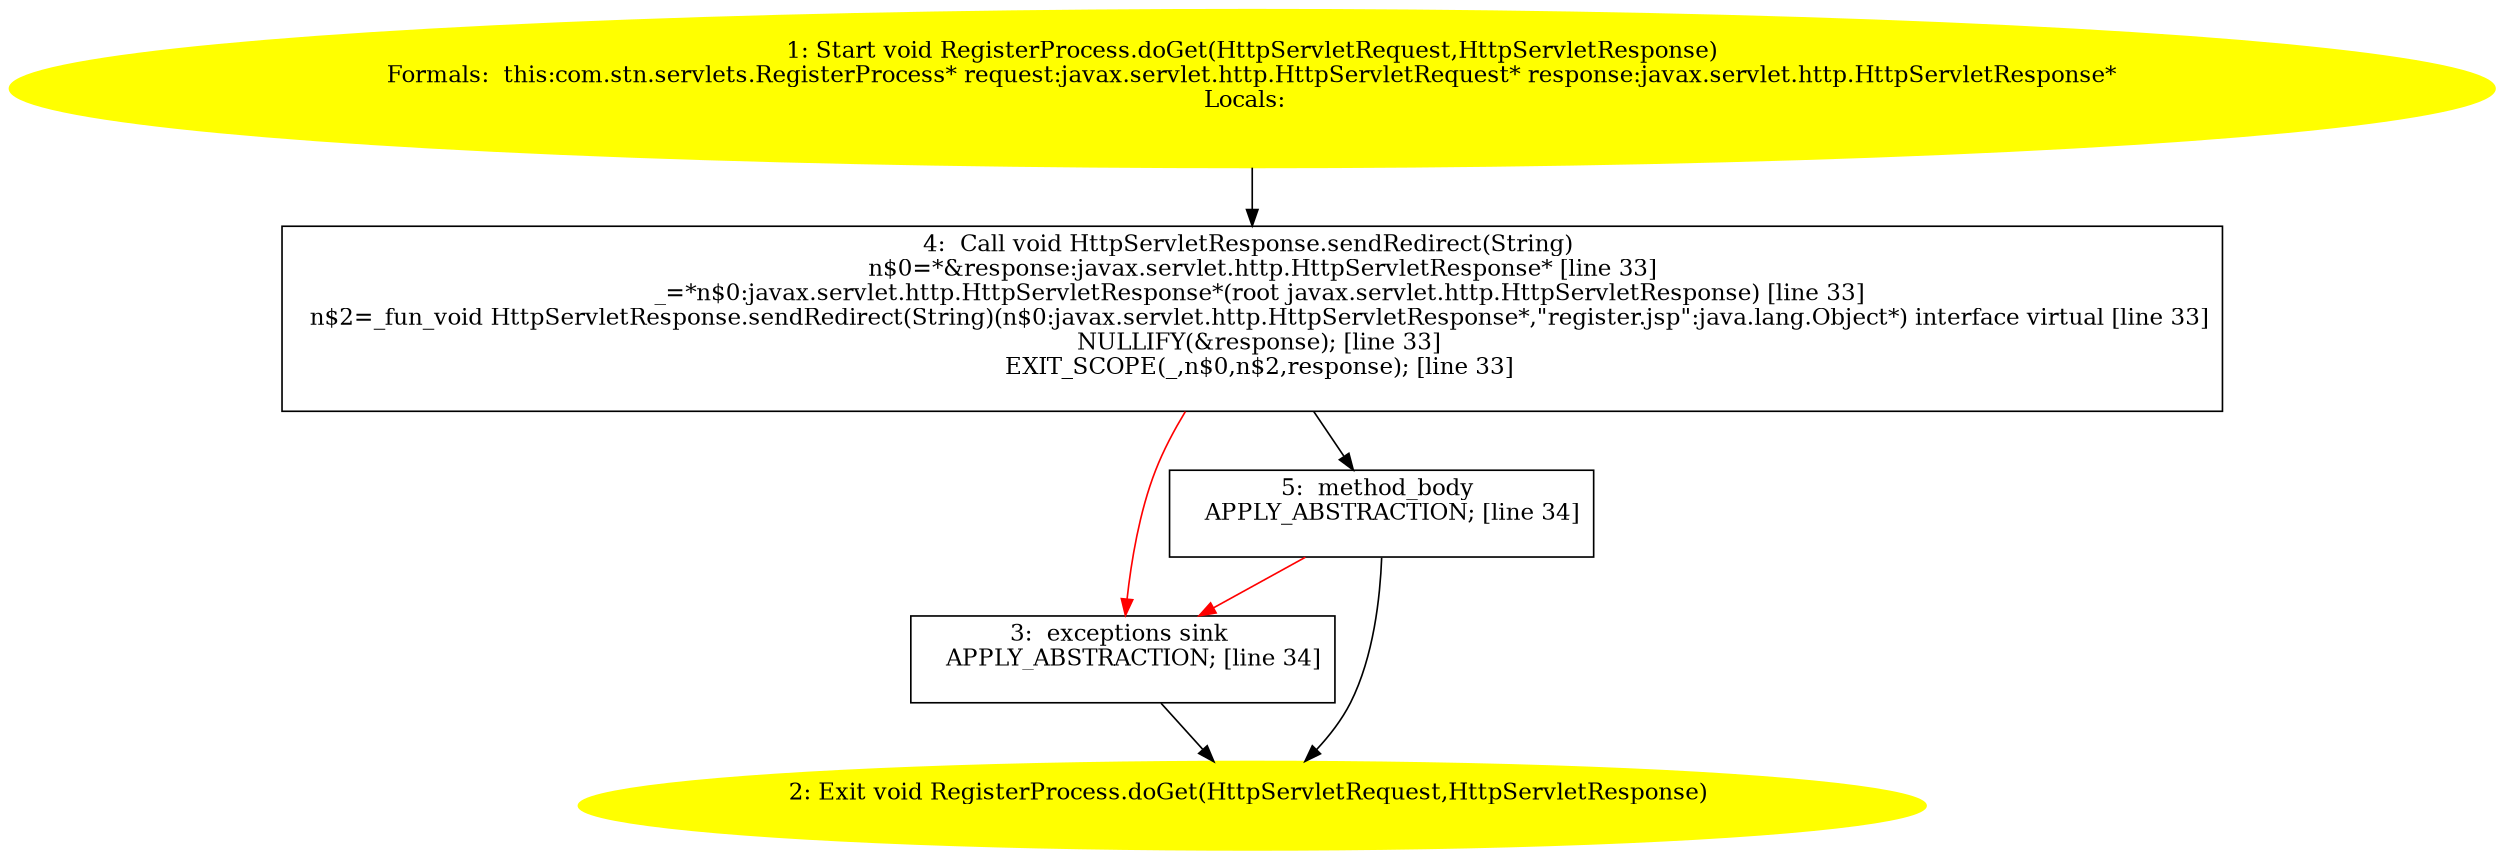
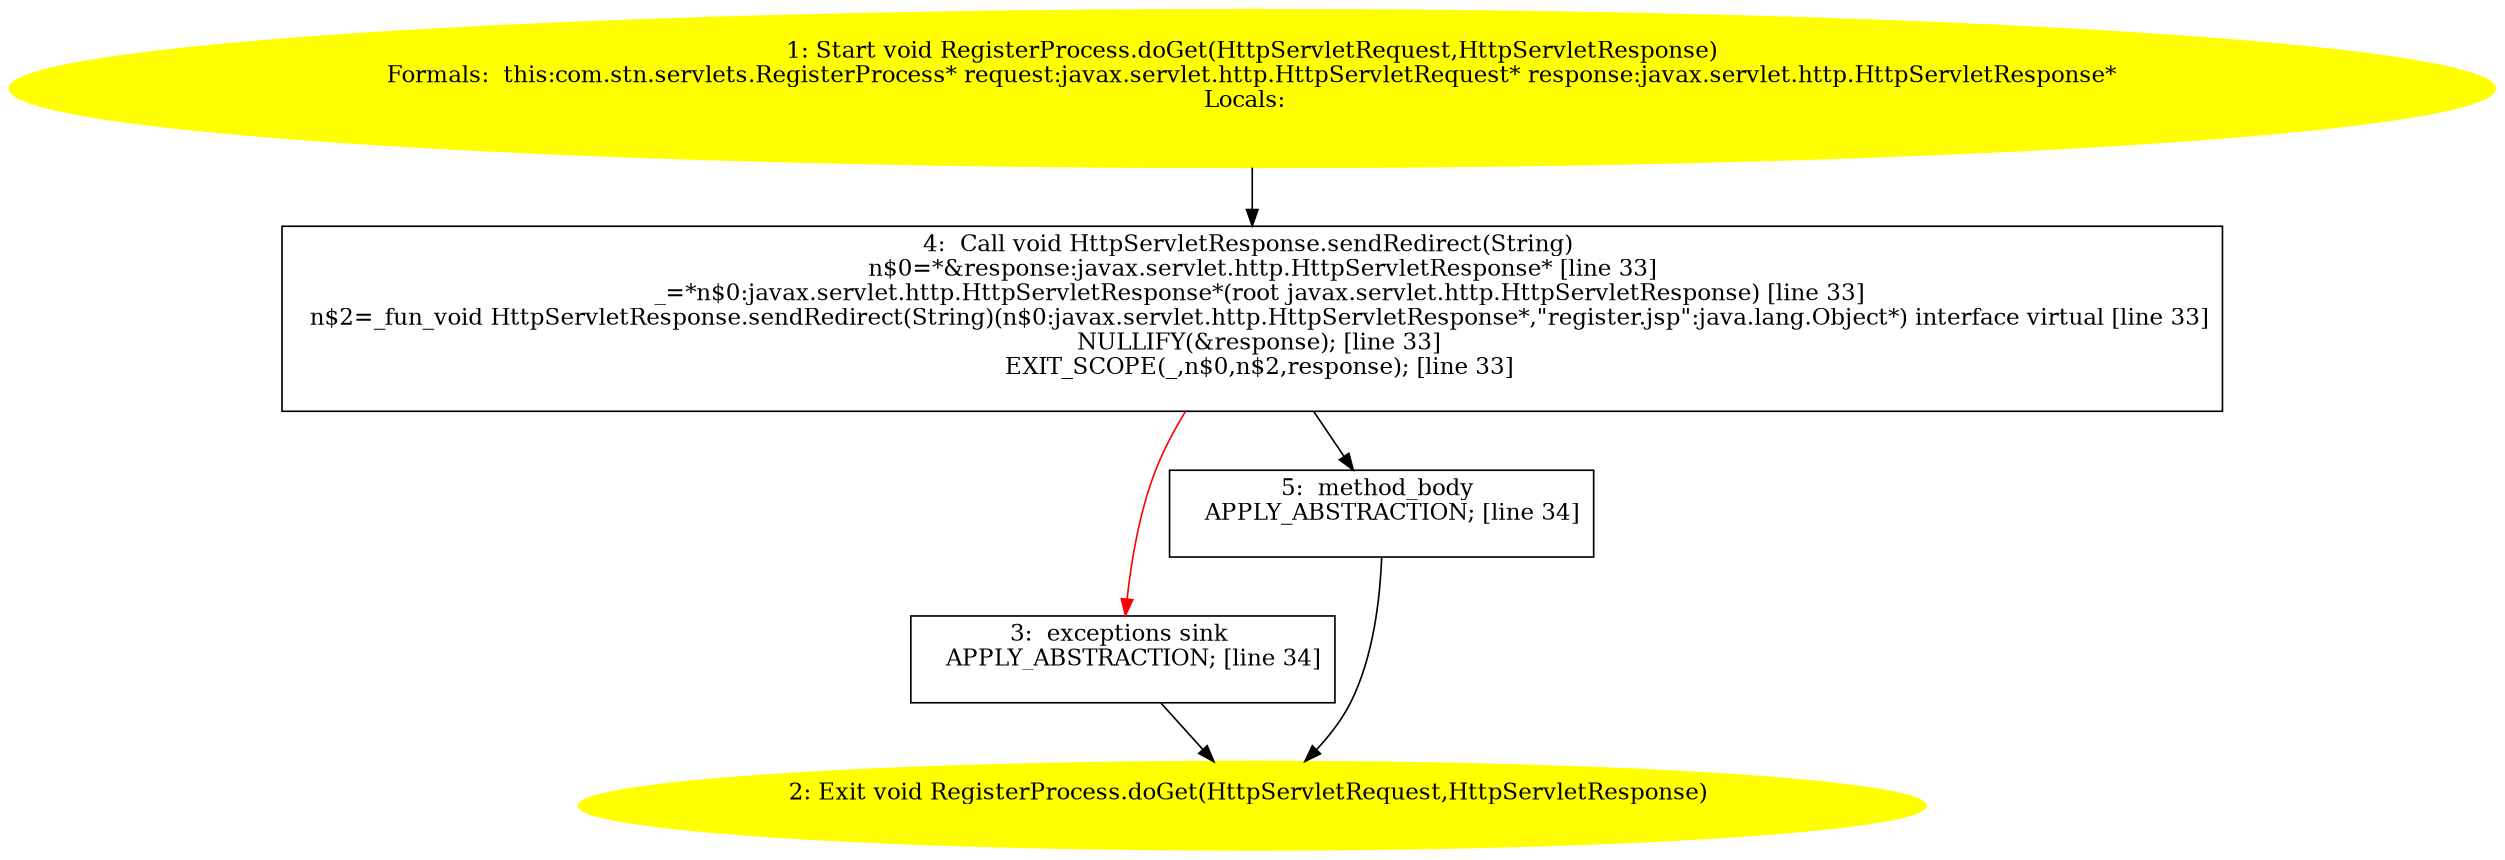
(1259, 583) -> none
